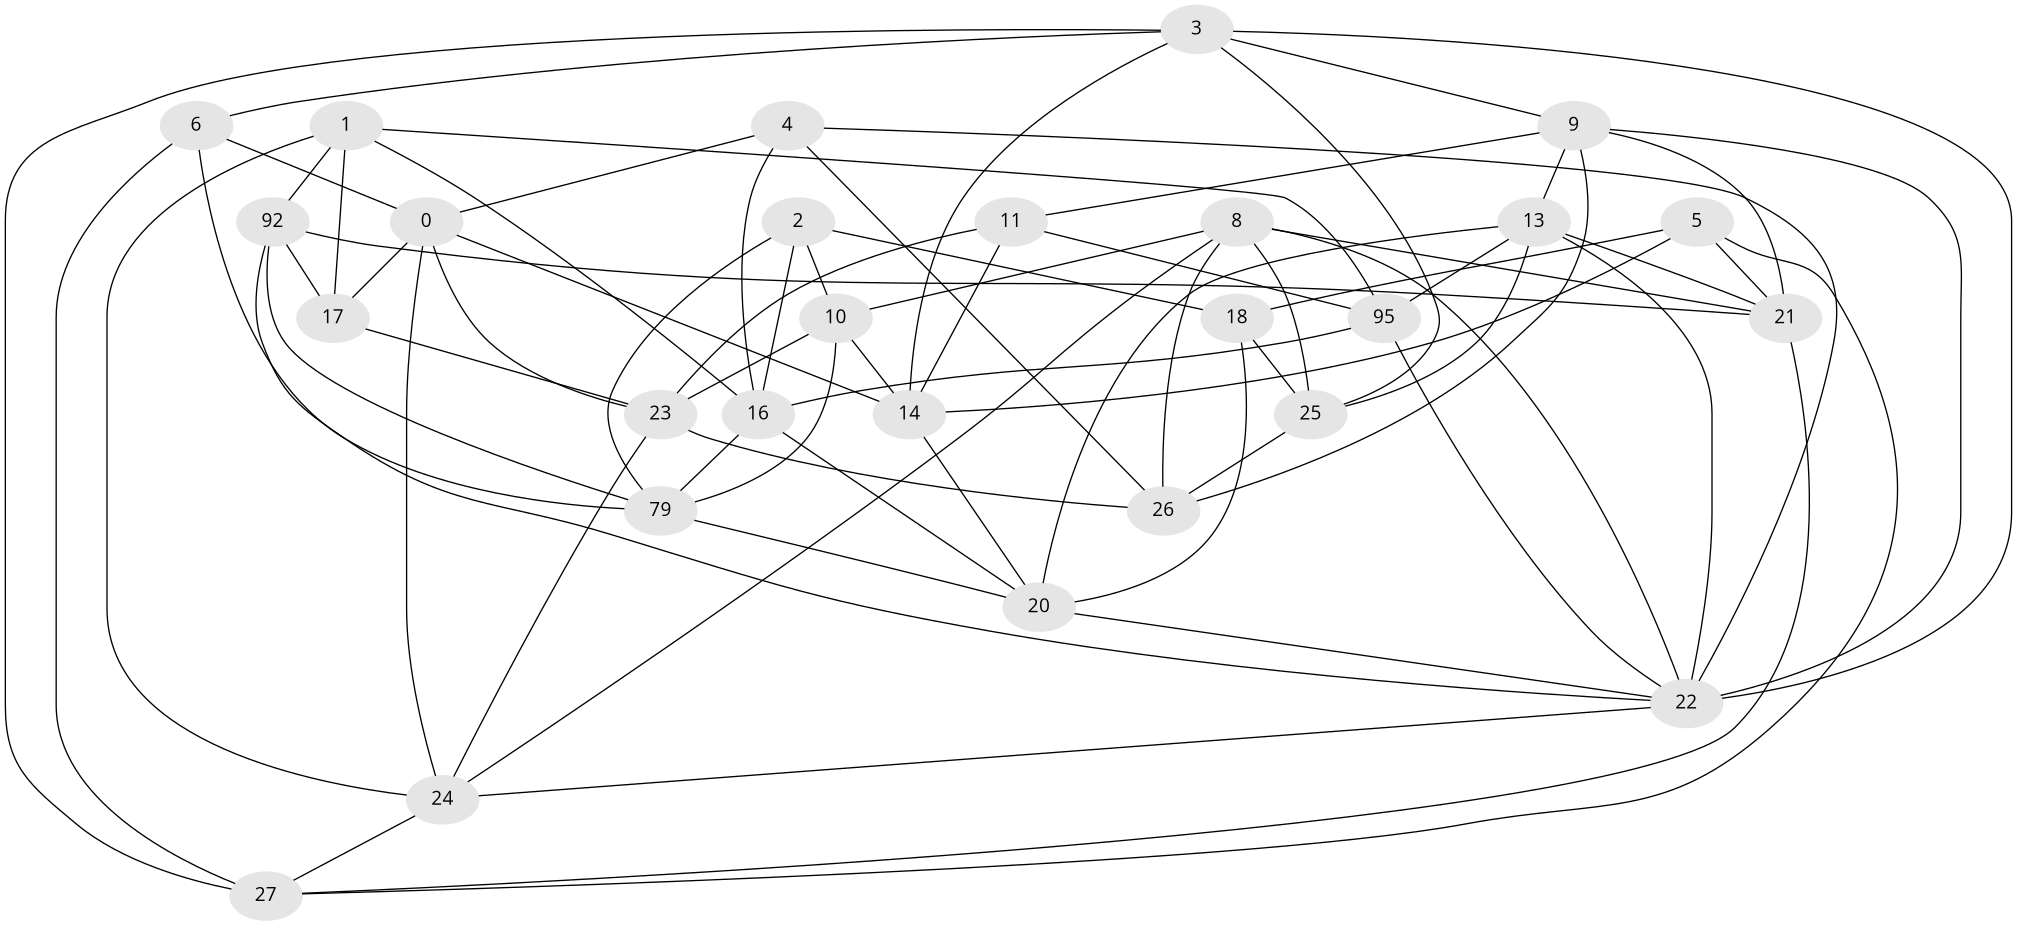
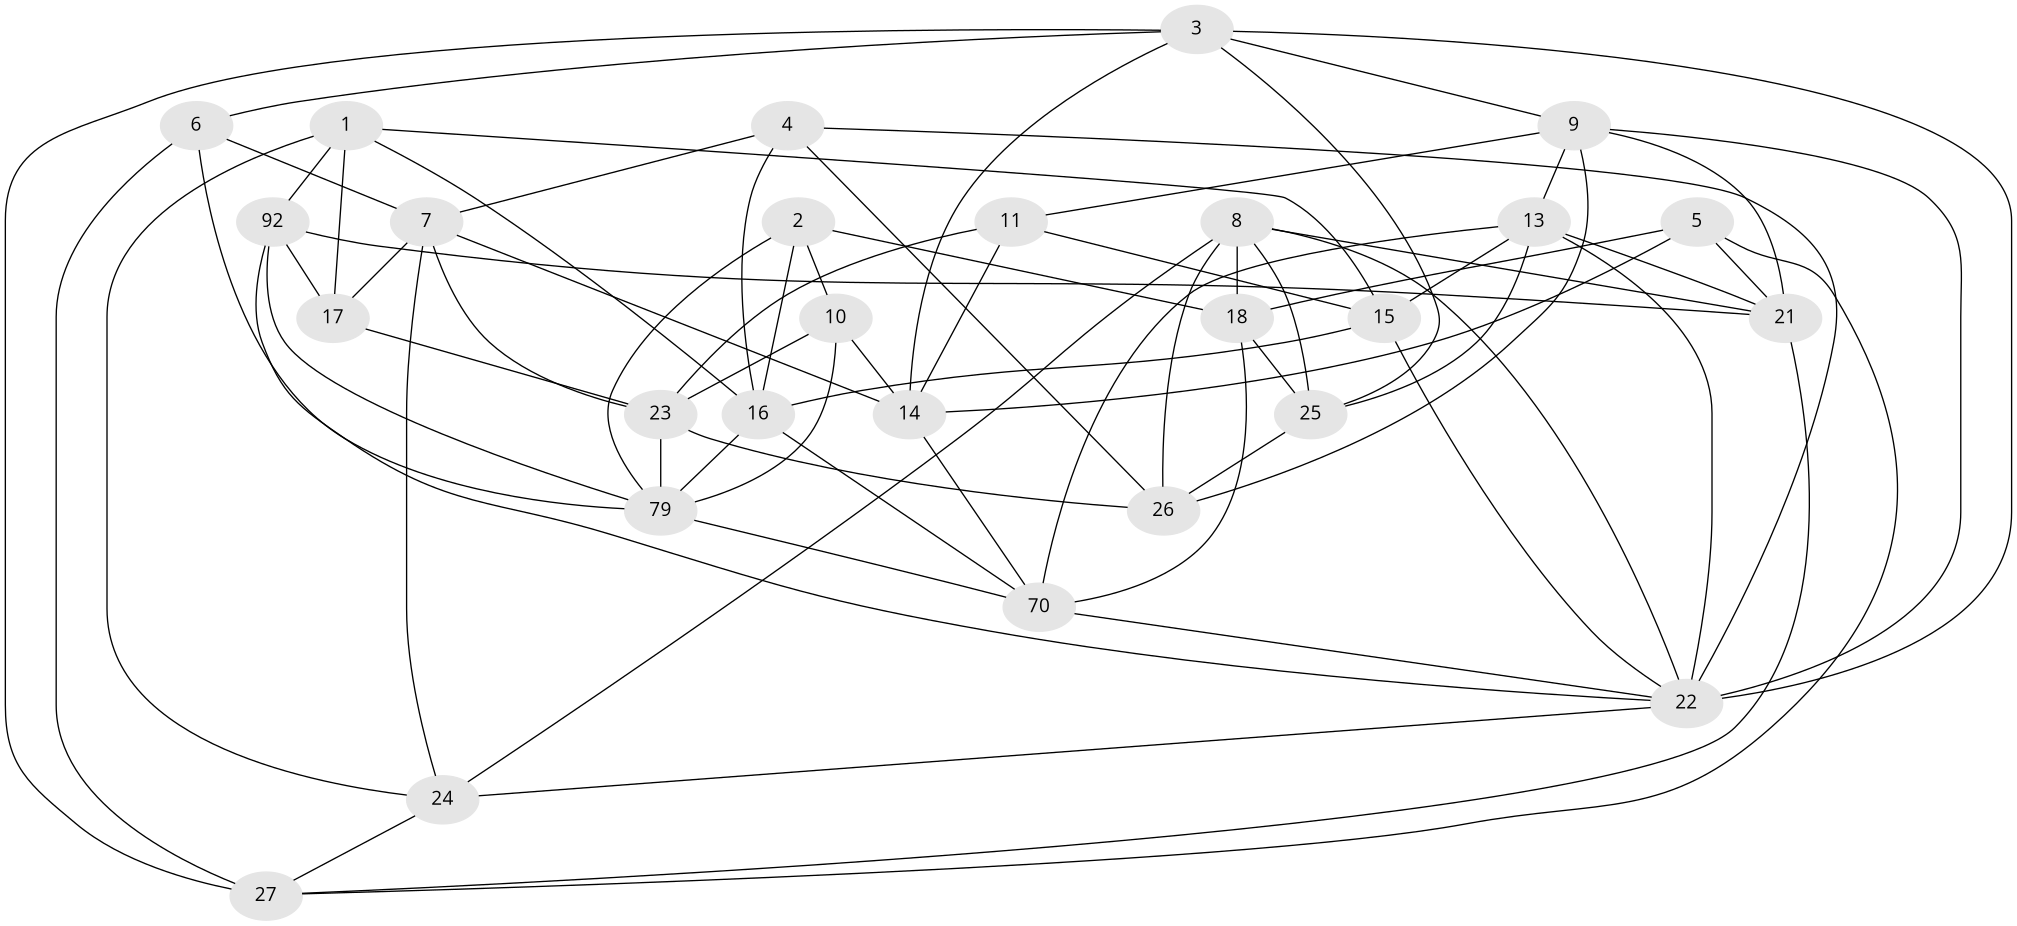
(427, 222) -> (427, 222)
(1053, 266) -> (1237, 263)
(1384, 318) -> (1384, 318)
(545, 604) -> (661, 463)
(1039, 607) -> (1039, 607)
